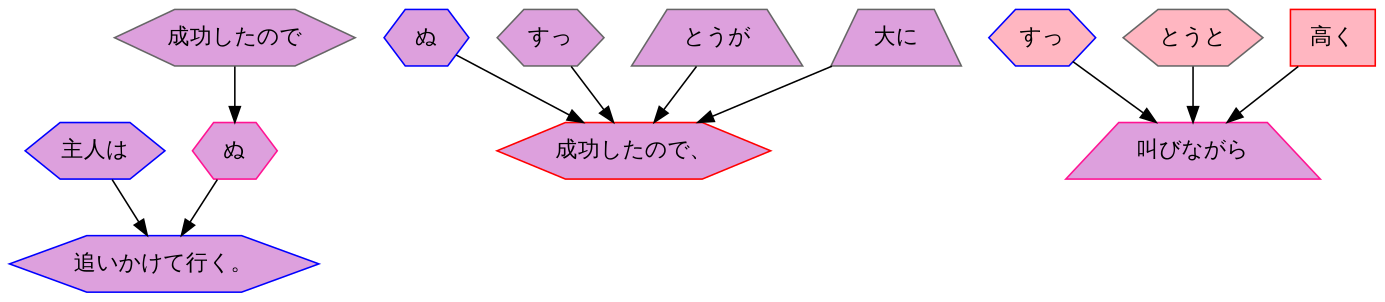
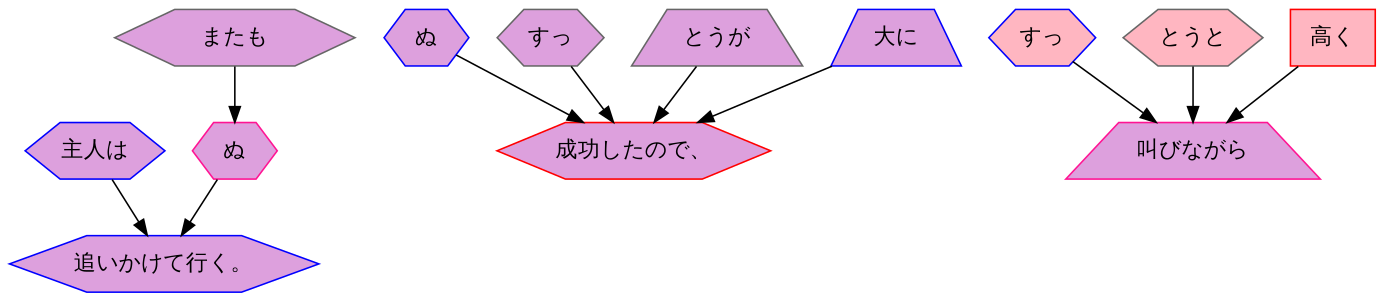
(235, 38) -> (235, 38)
(896, 38) -> (896, 38)
